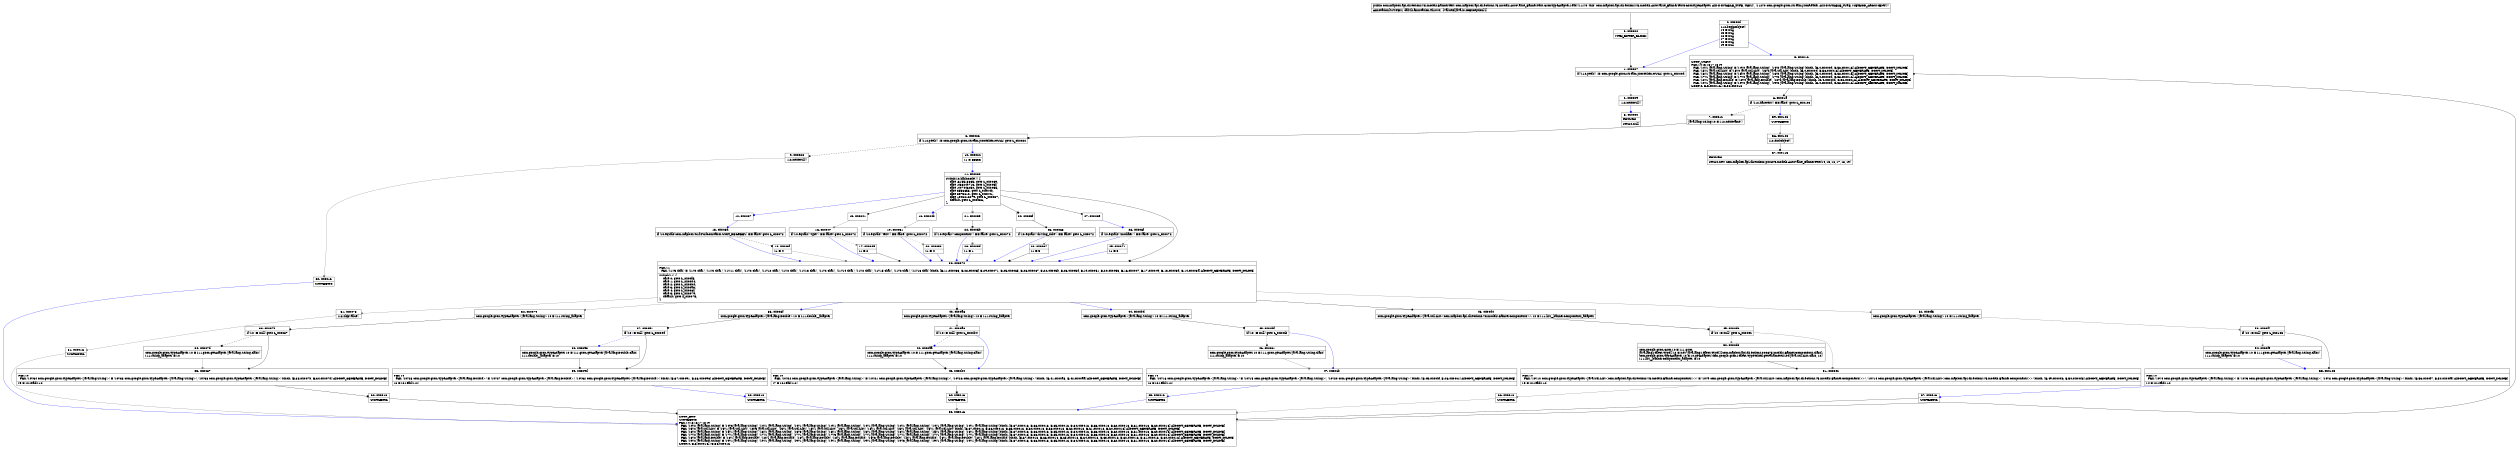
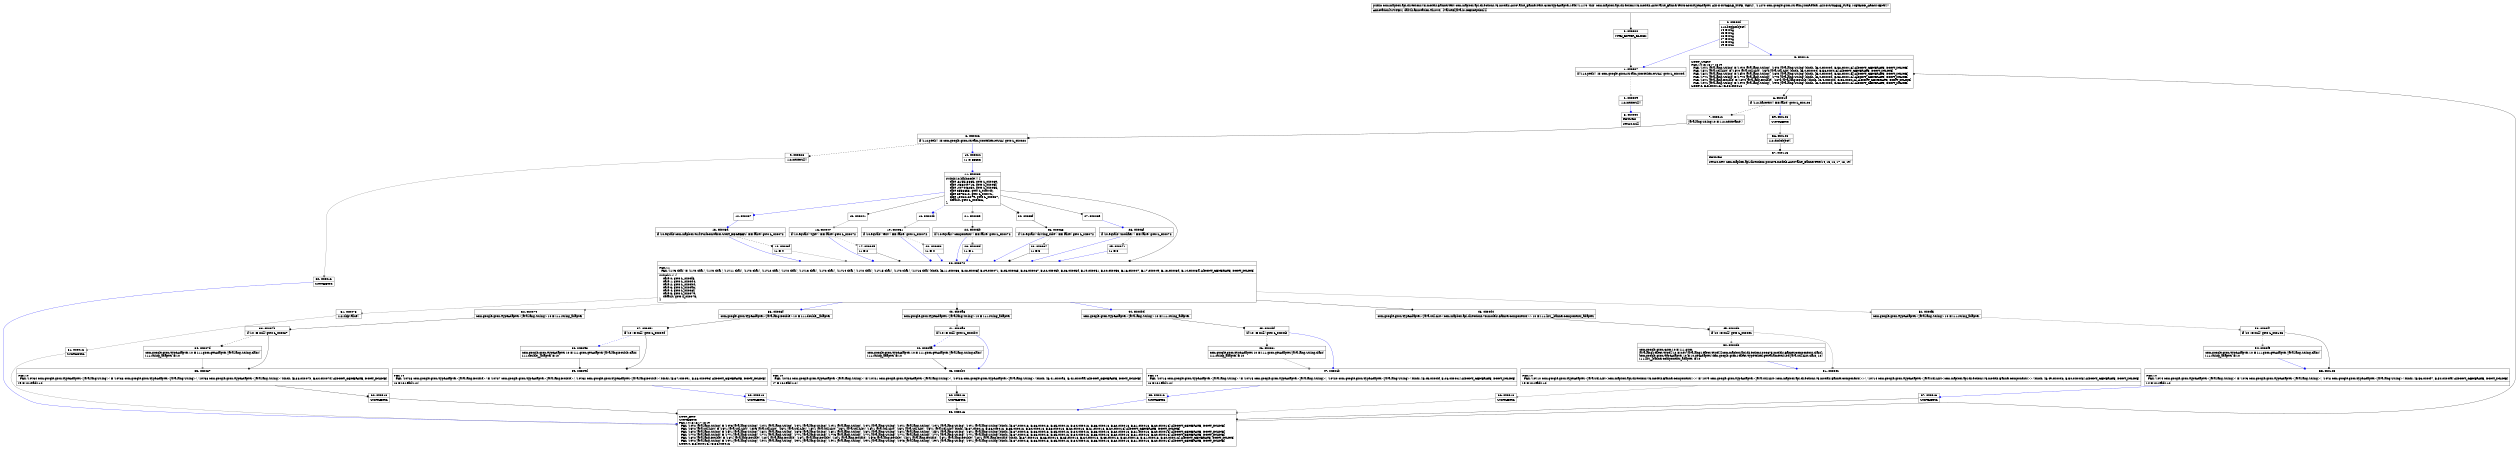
(1782, 365) -> (1782, 365)
